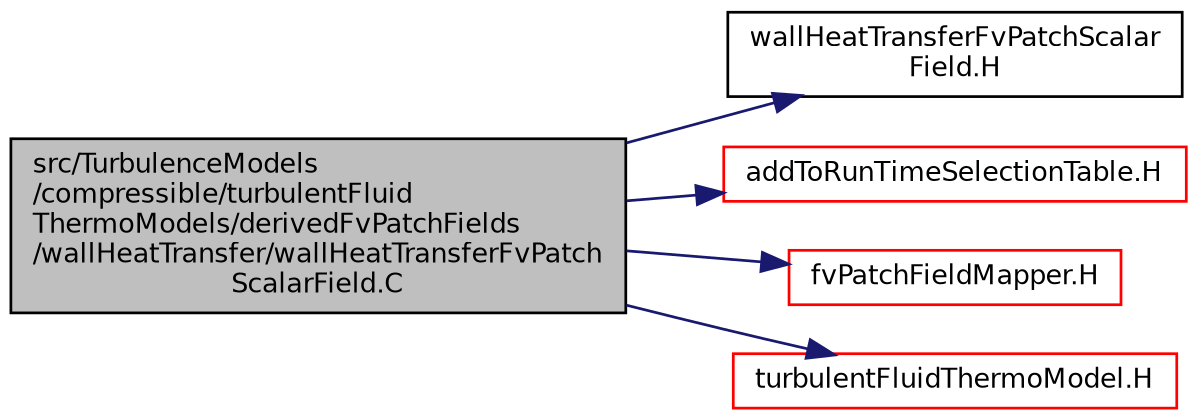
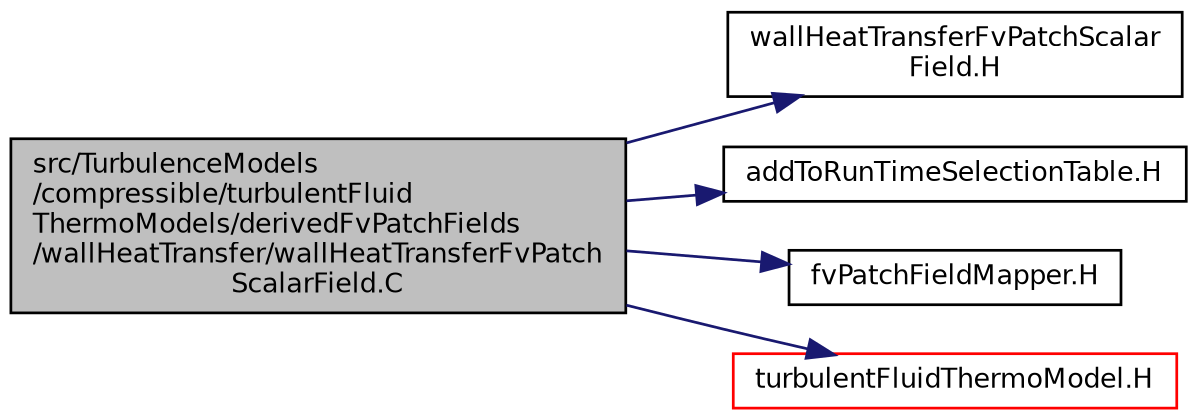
(955, 174) -> (955, 174)
(955, 278) -> (955, 278)
